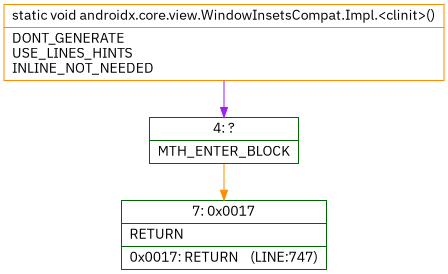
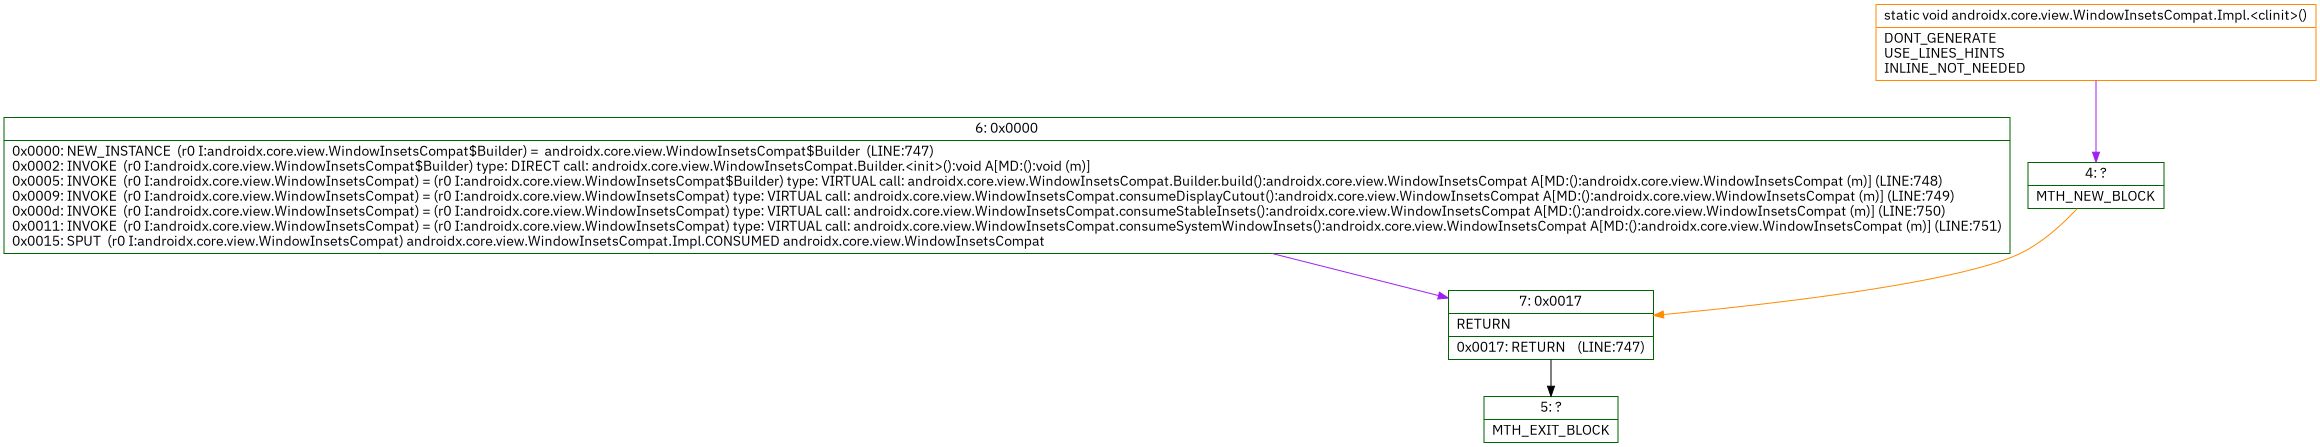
(224, 152) -> (2096, 196)
none -> (1007, 186)
none -> (1551, 420)
